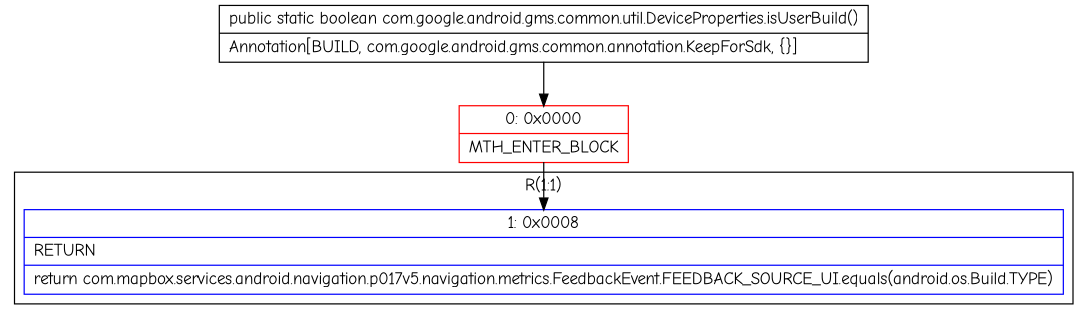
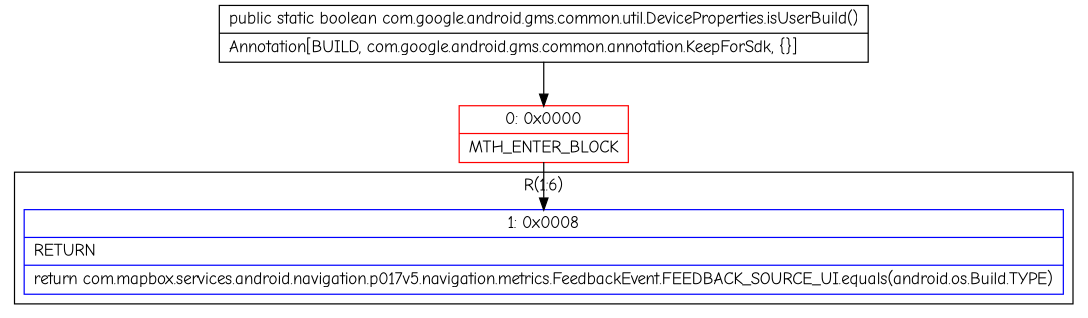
(544, 186) -> (544, 186)
